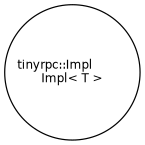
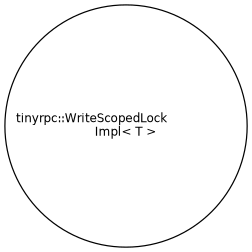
(72, 72) -> (126, 126)
